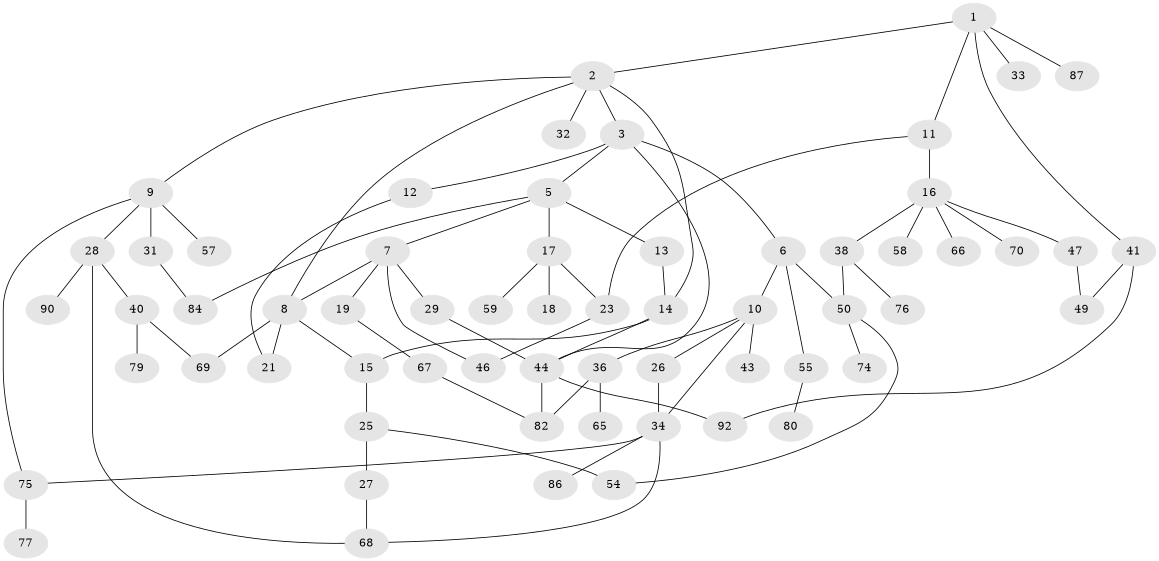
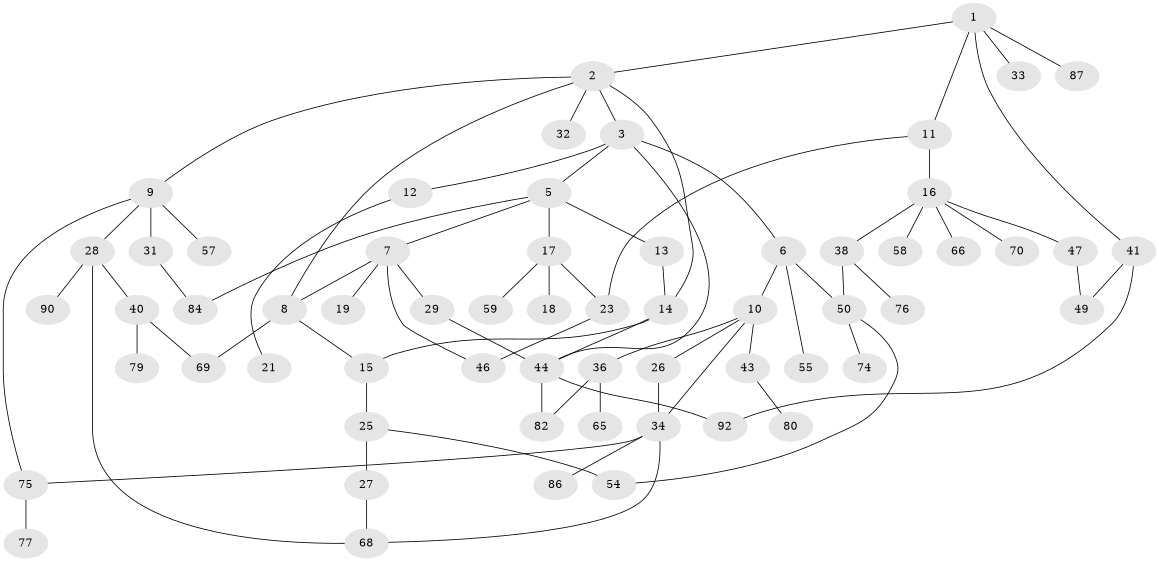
(277, 339) -> none
(425, 368) -> none
(799, 398) -> (769, 397)
